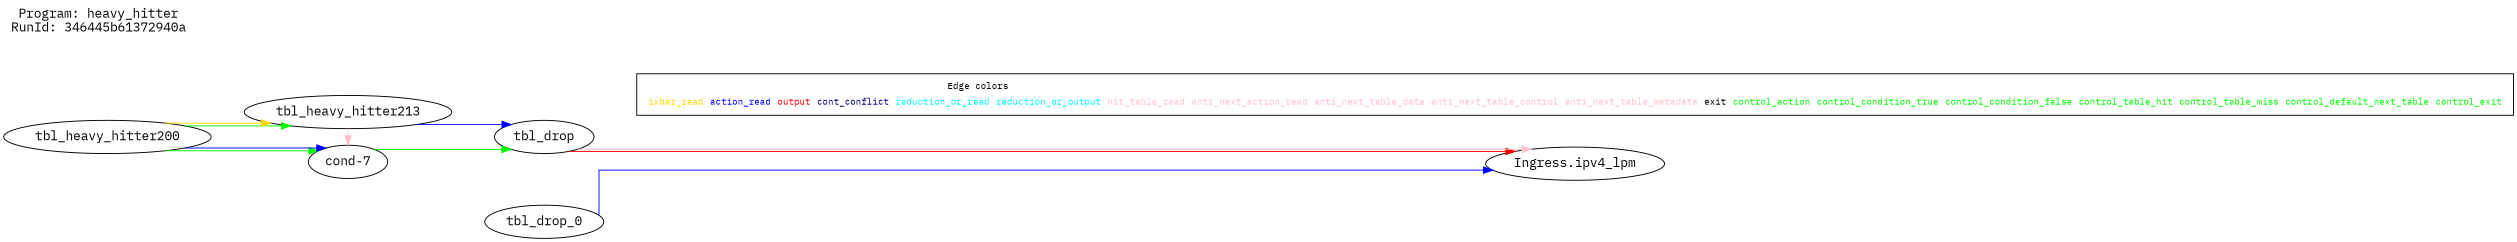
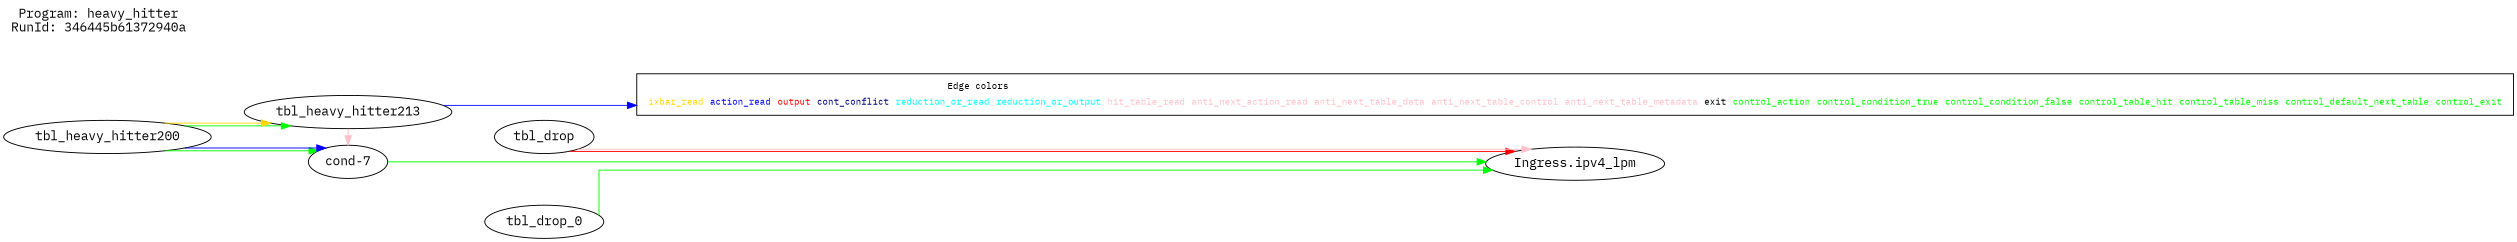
(459, 125) -> (535, 105)
(438, 149) -> (932, 162)
(1019, 170) -> (1019, 170)
